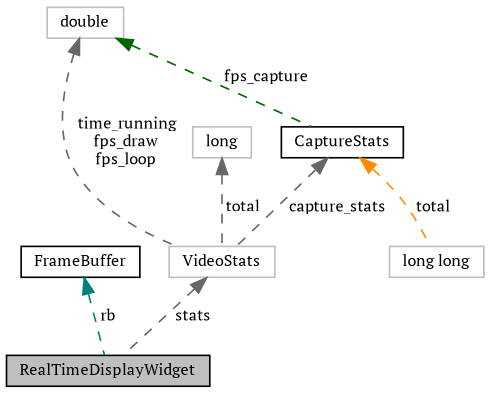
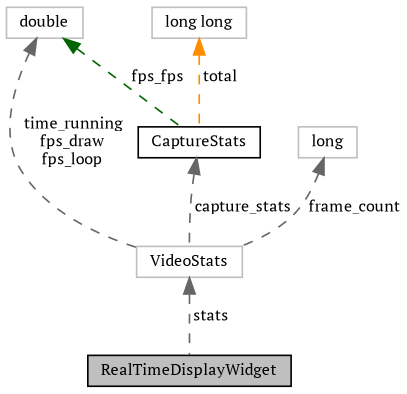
(265, 77) -> (156, 77)
(405, 204) -> (199, 91)
(242, 207) -> (353, 207)
(81, 262) -> none
